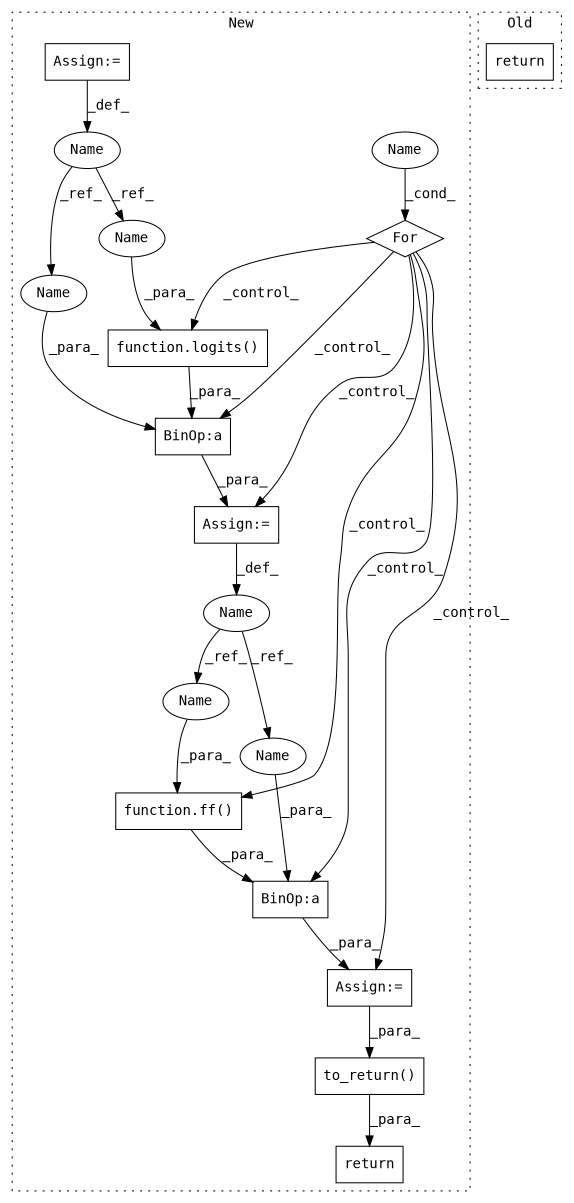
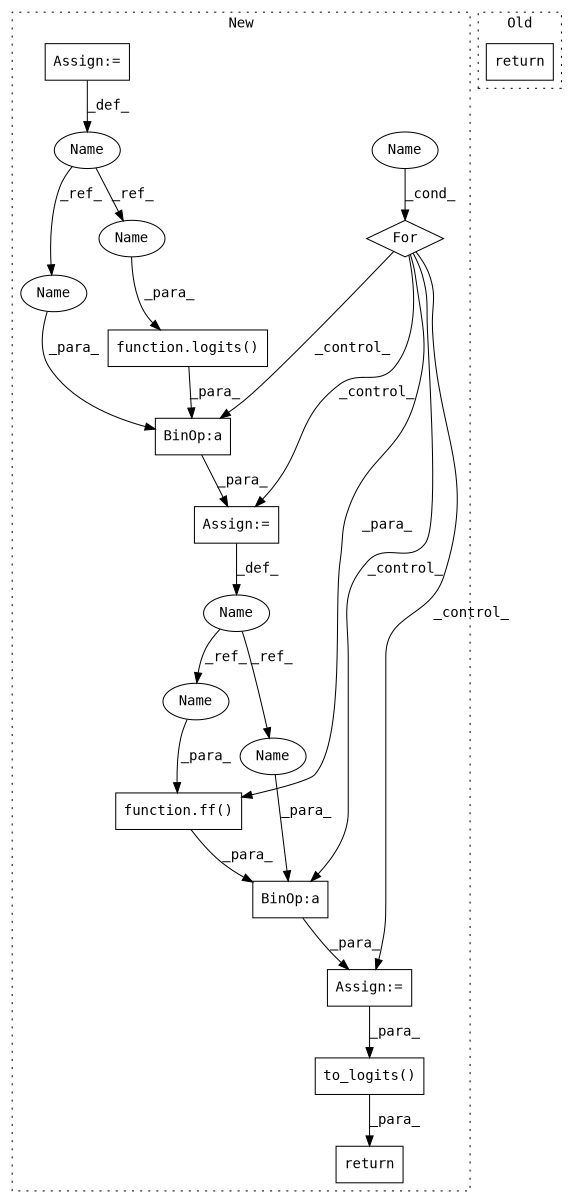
(271, 258) -> none
(387, 525) -> (387, 525)
(370, 1076) -> (370, 1076)
